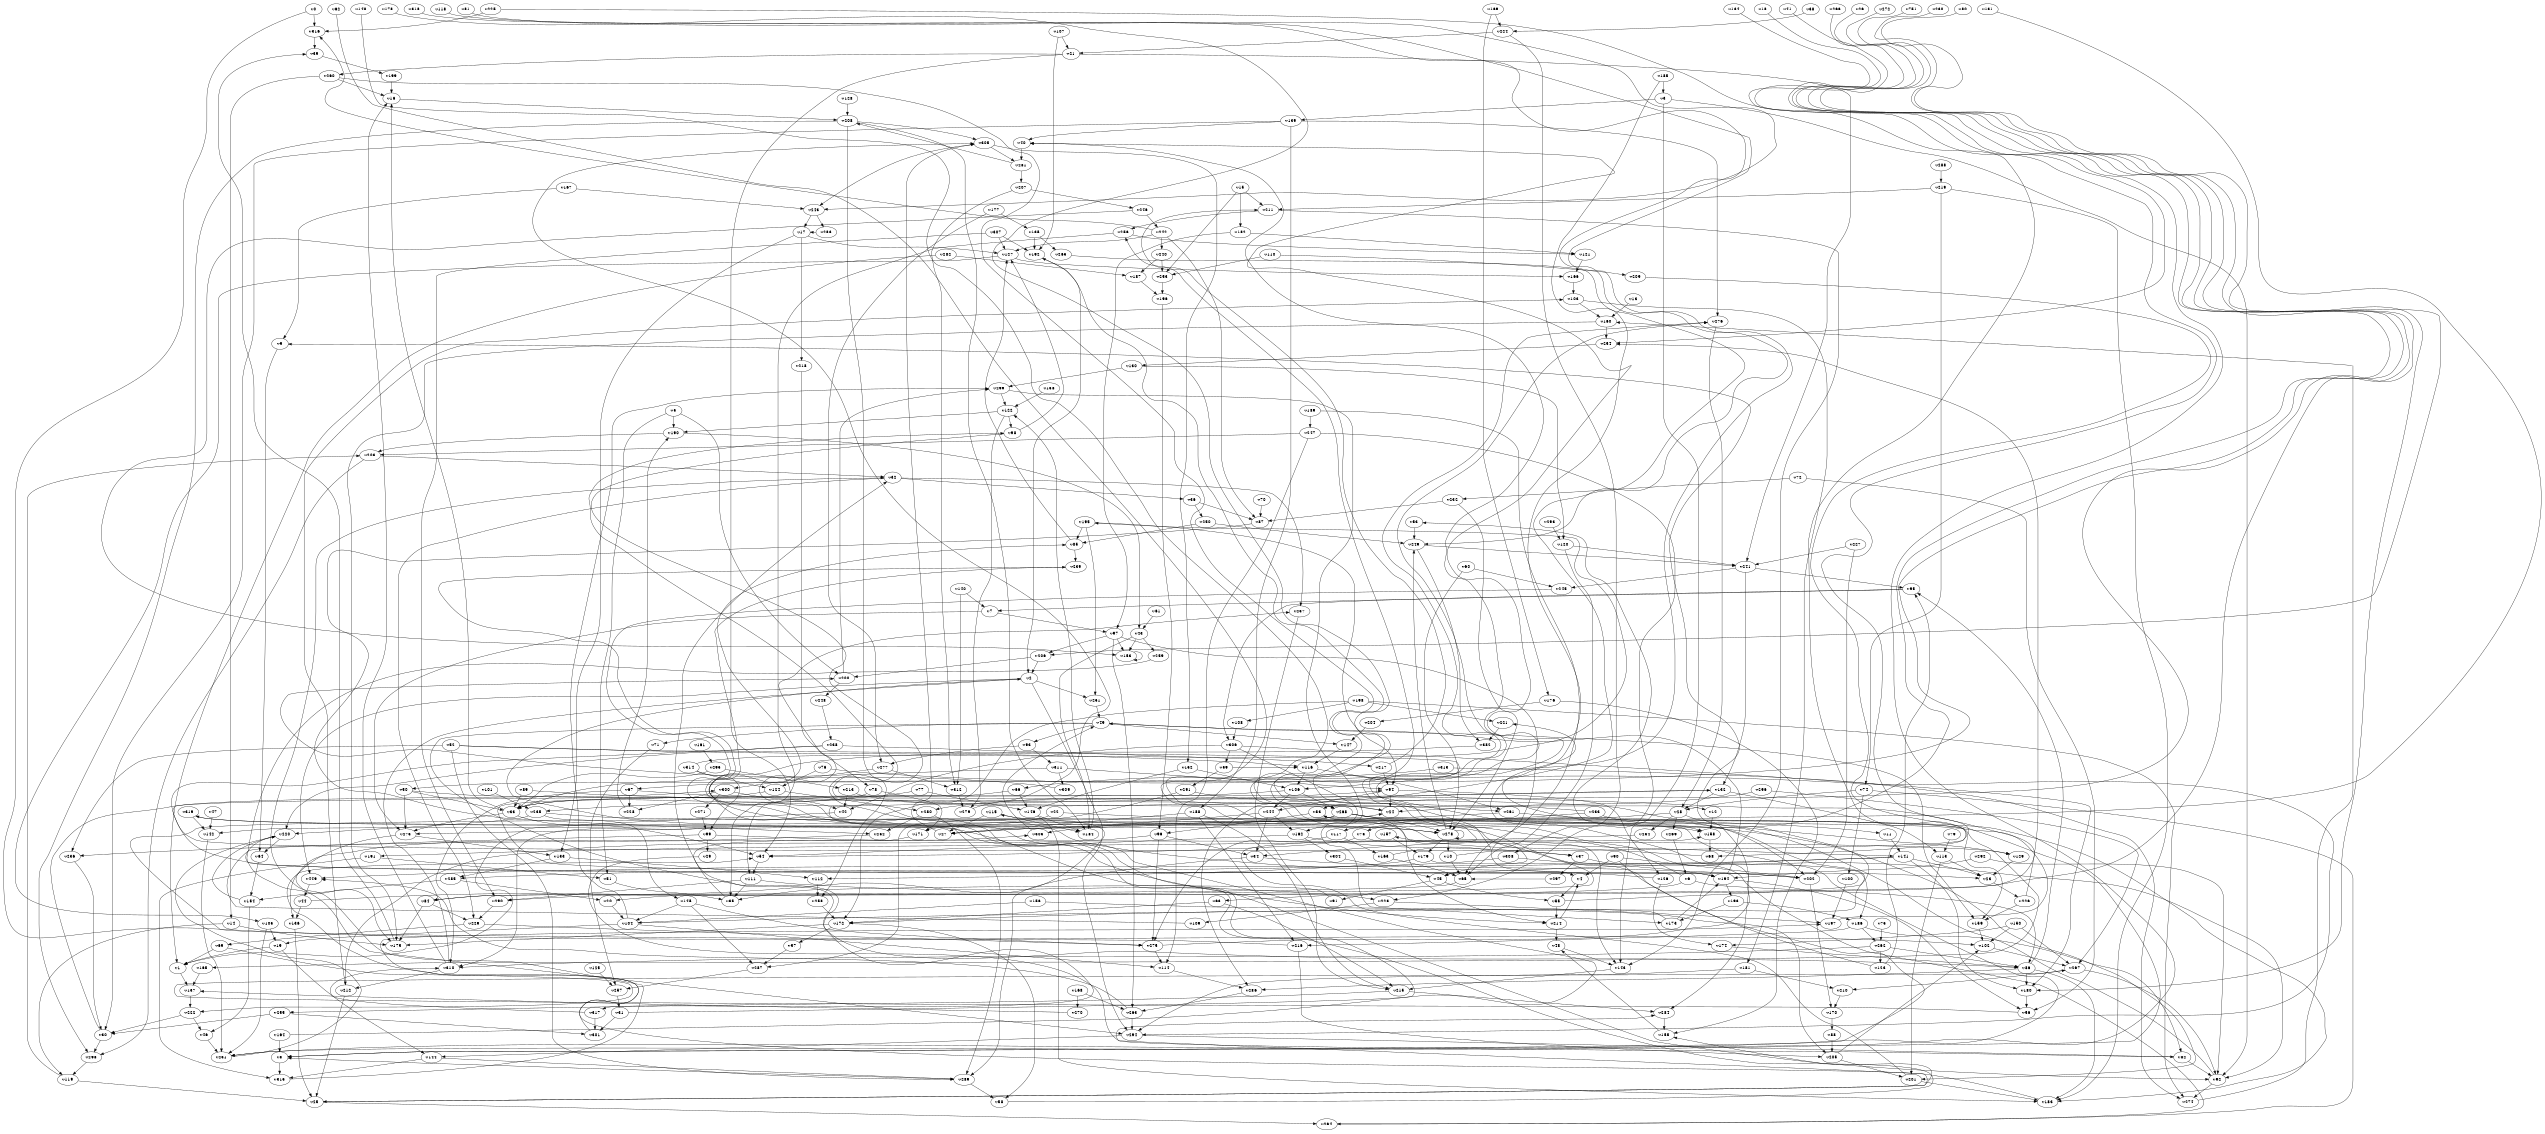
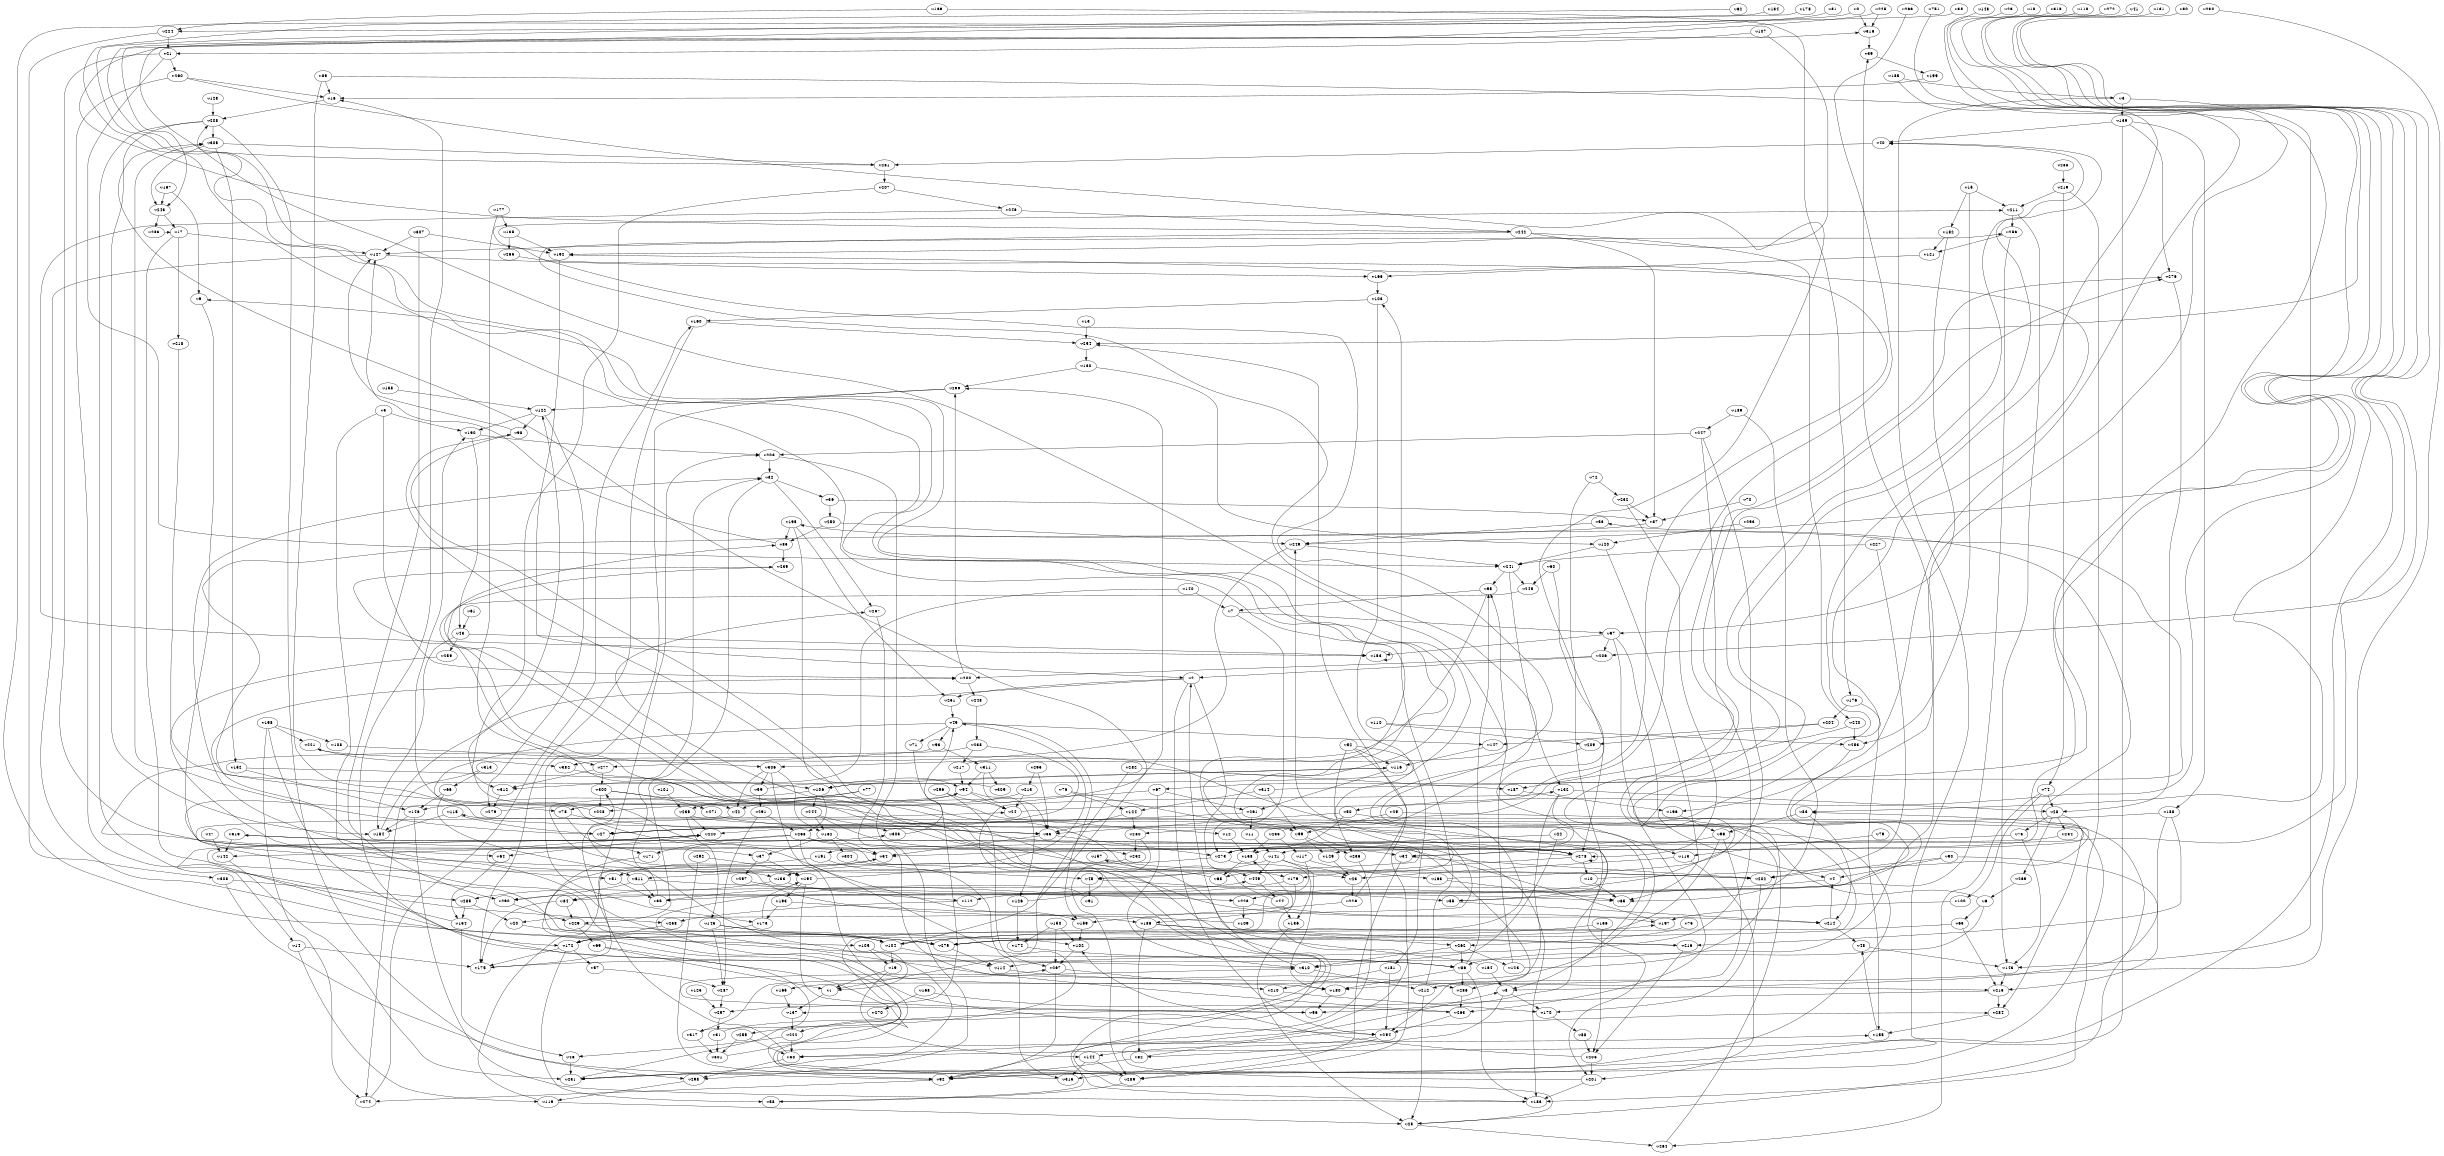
(1622, 308) -> (1086, 331)
(440, 467) -> (327, 86)
none -> (1711, 734)
(700, 745) -> none
(1332, 801) -> (766, 804)
(707, 844) -> (1348, 823)
(751, 879) -> (638, 879)
none -> (1520, 999)
